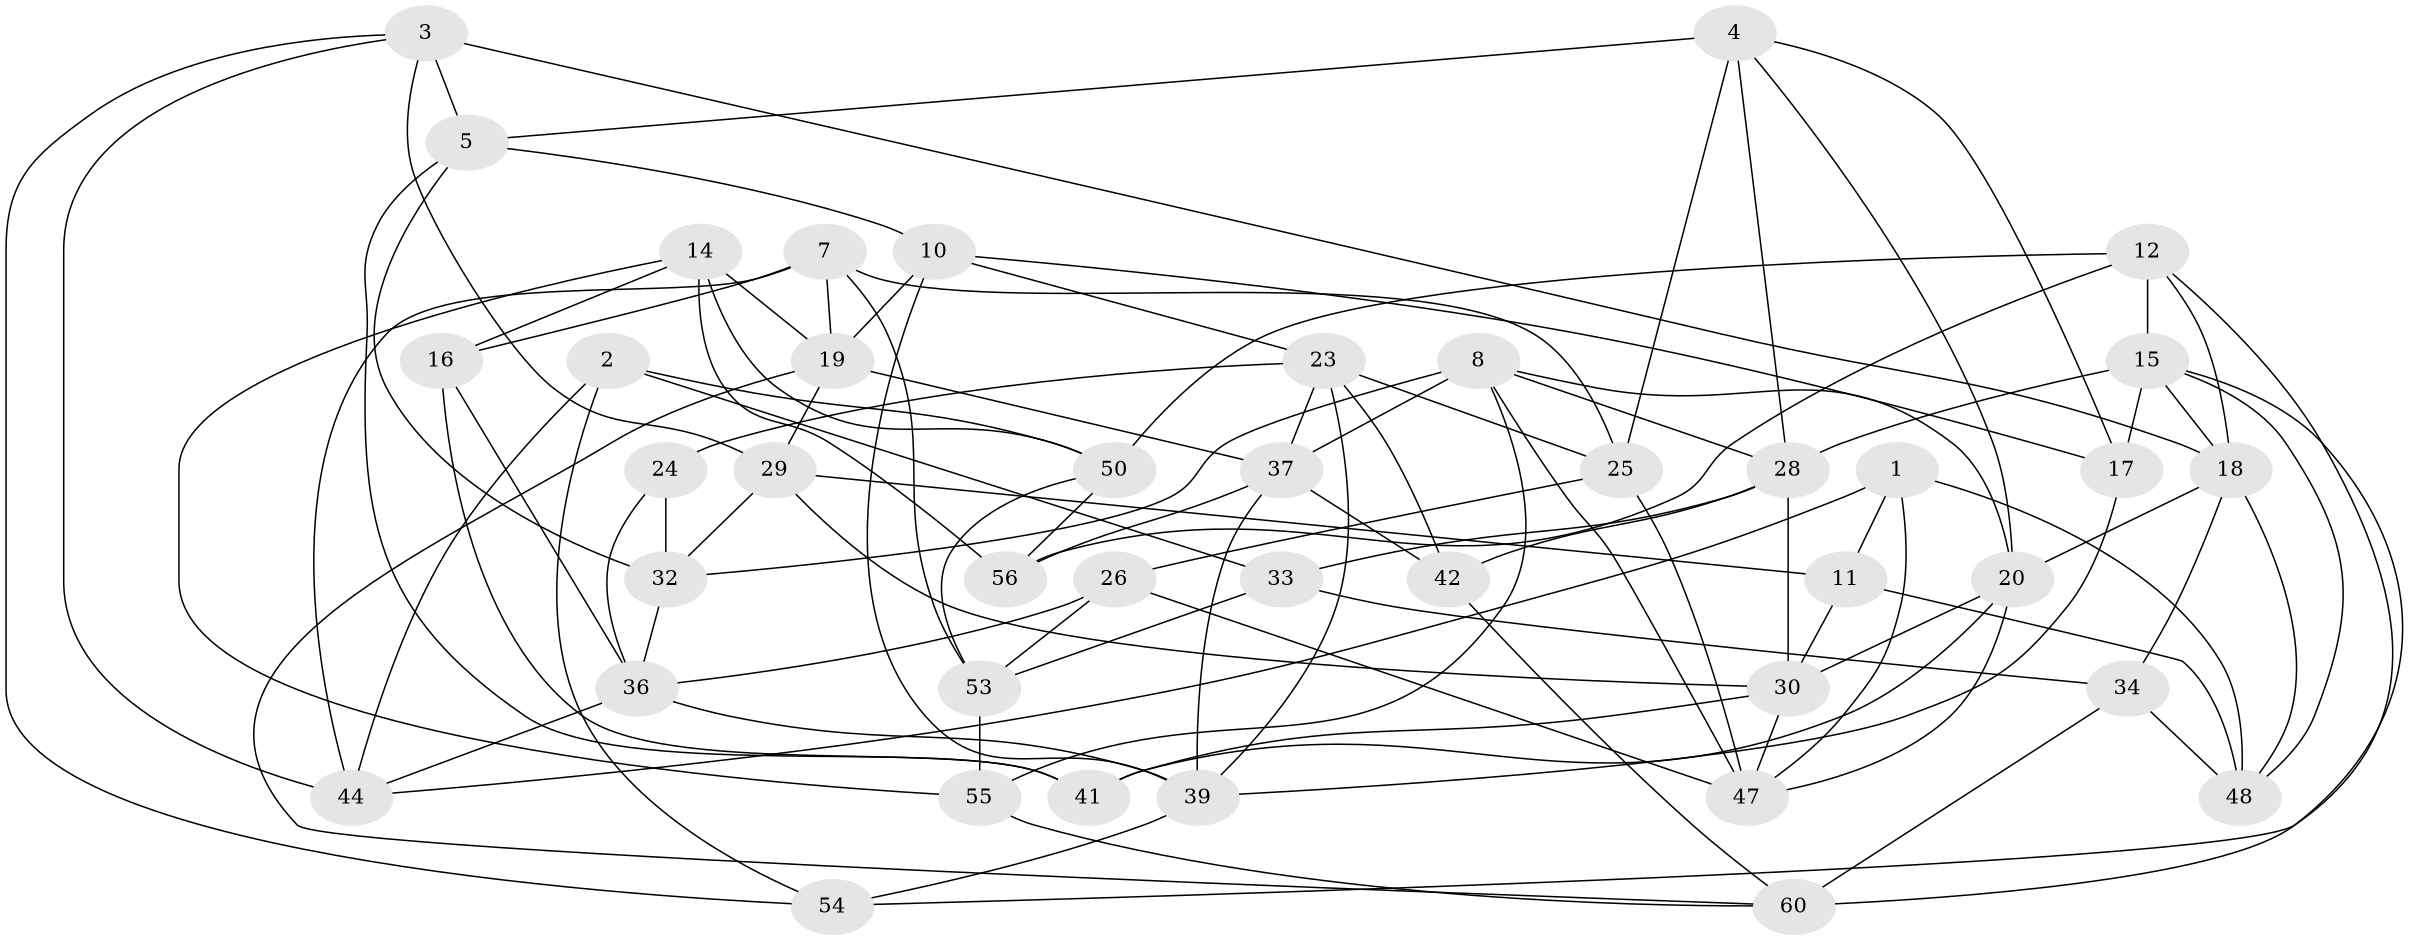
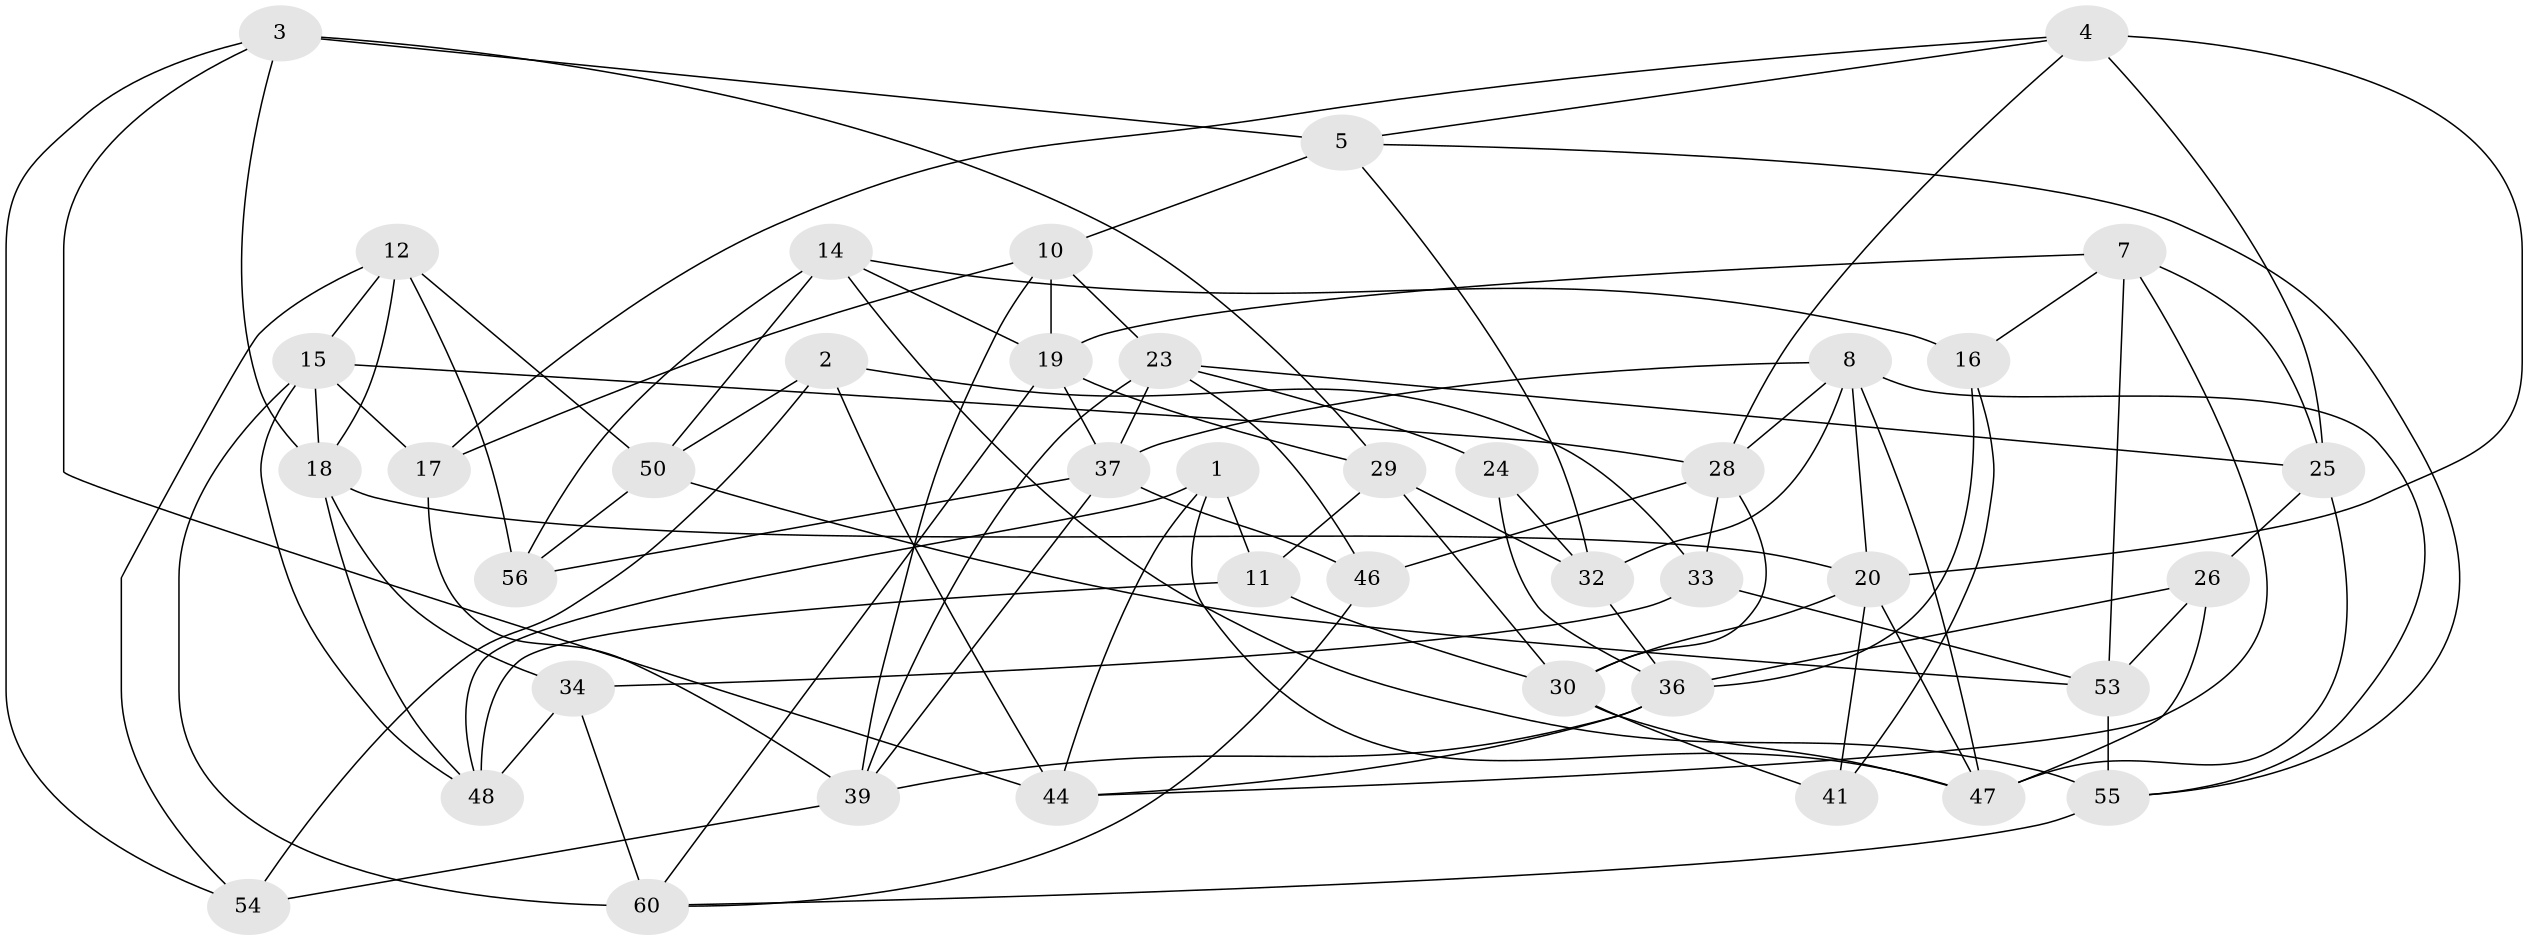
(1448, 579) -> (1368, 579)
(486, 686) -> (2219, 243)
